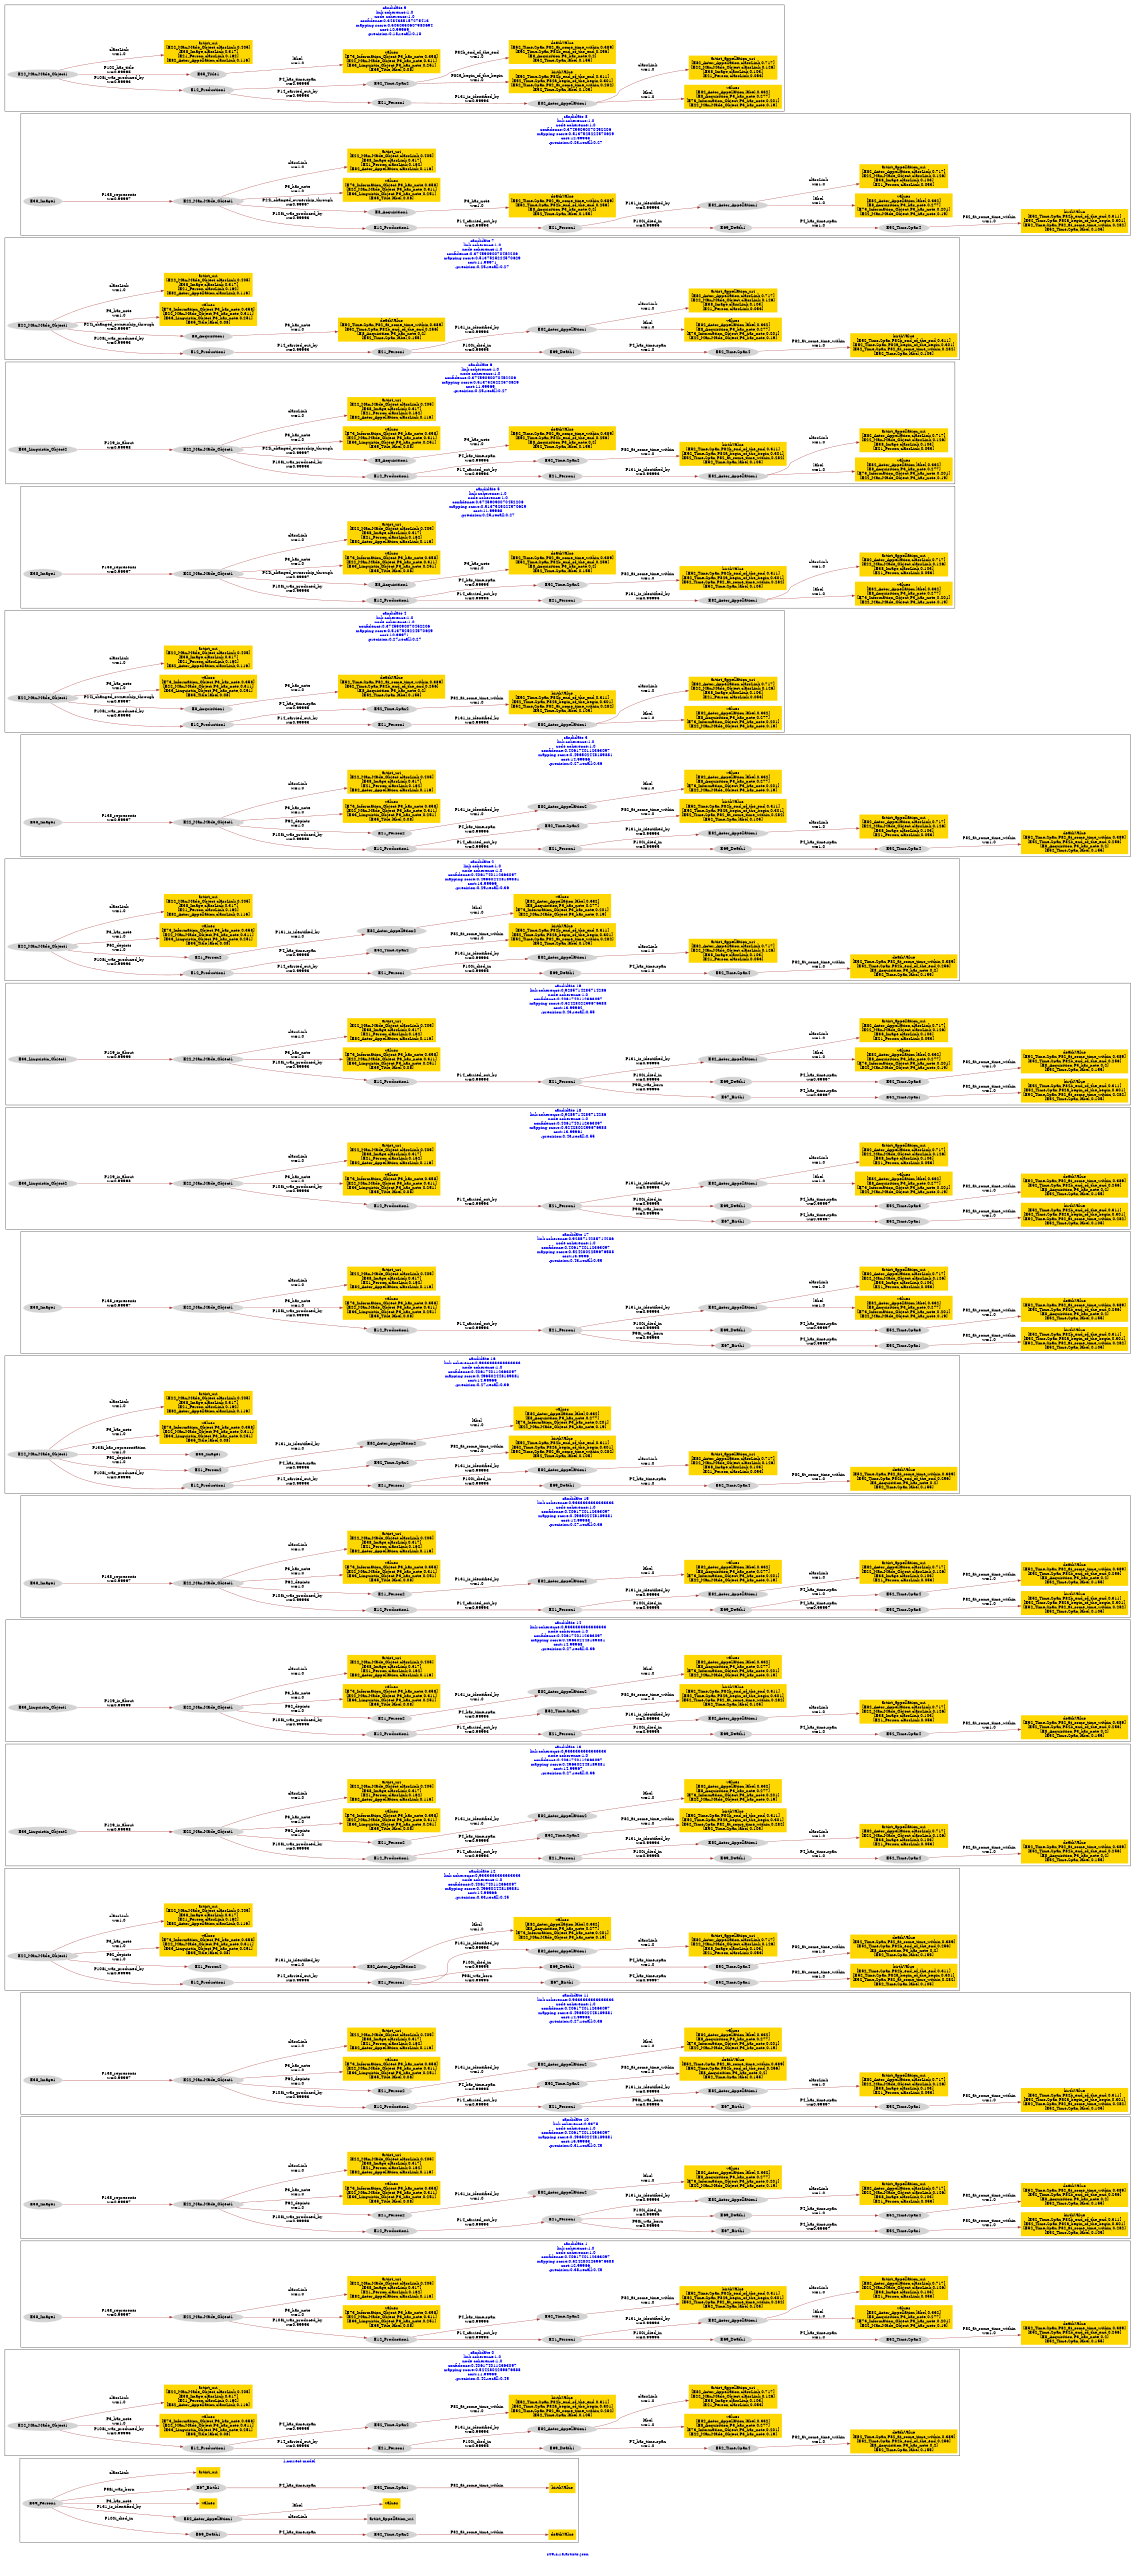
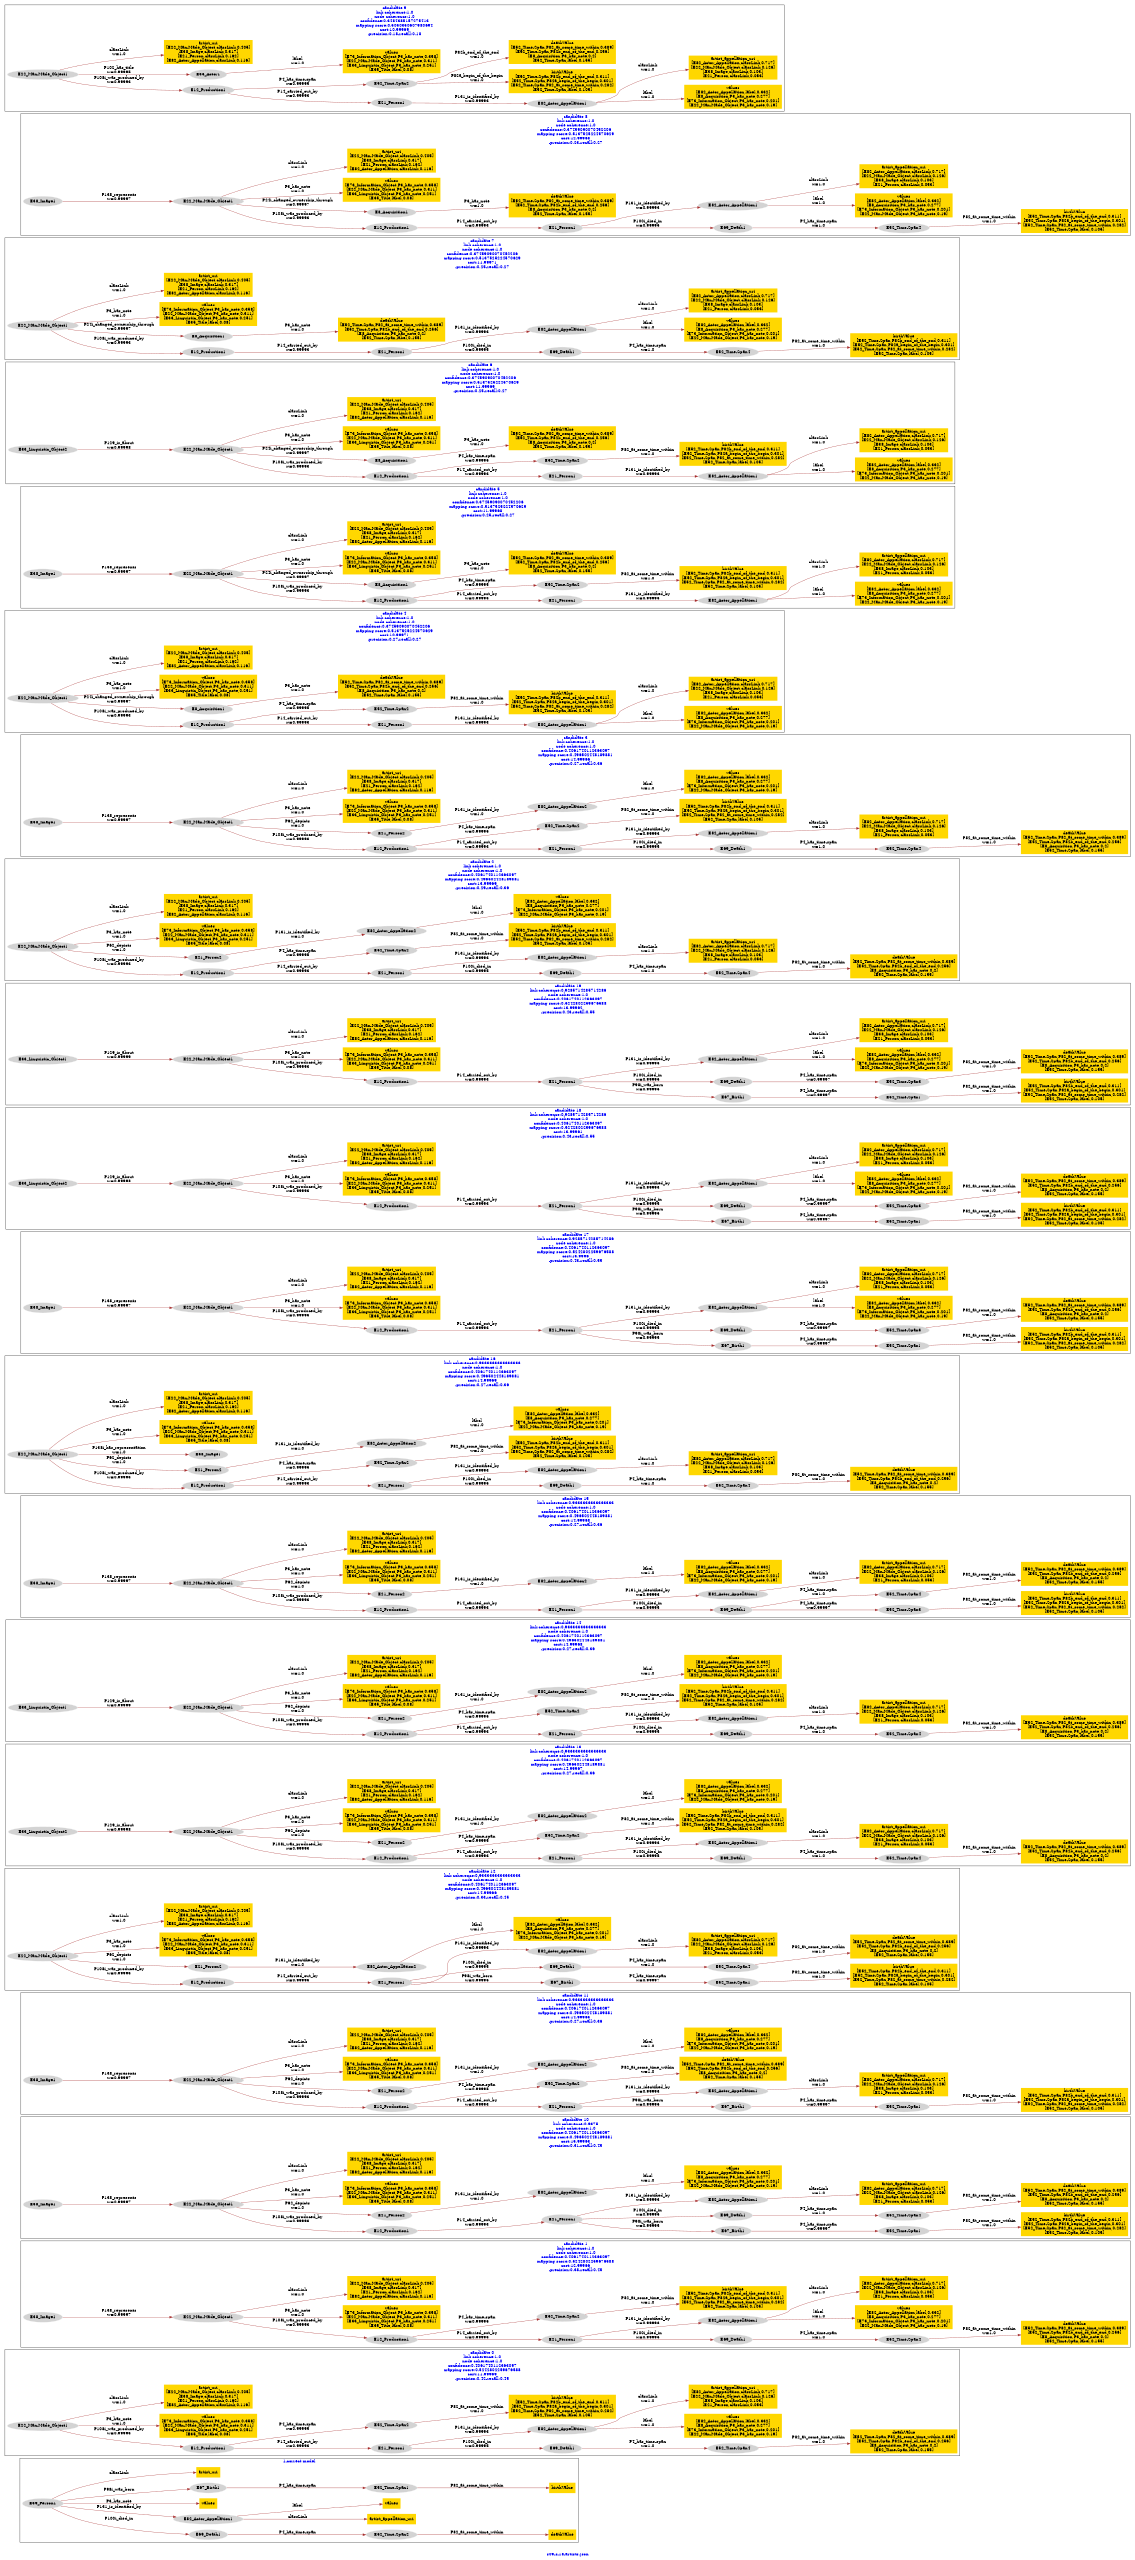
(208, 75) -> (208, 75)
(392, 2519) -> (392, 2519)
